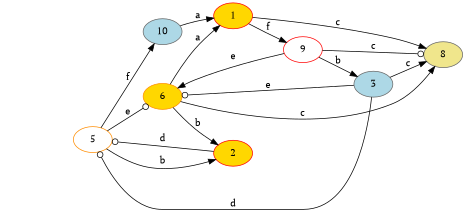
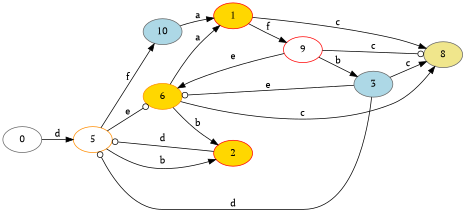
none -> (22, 140)
